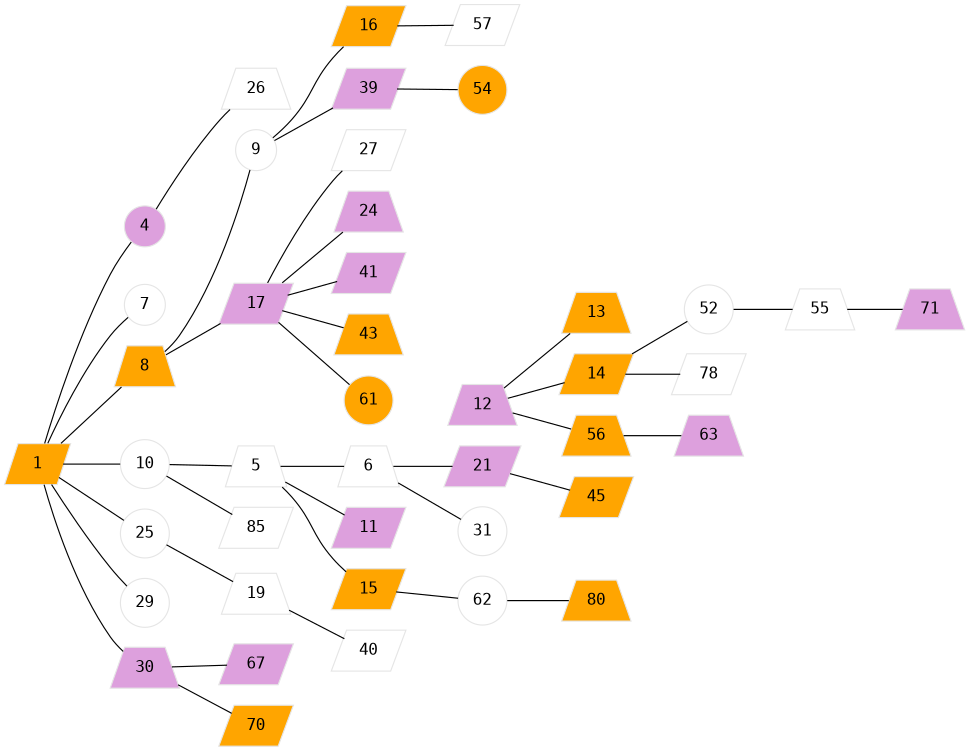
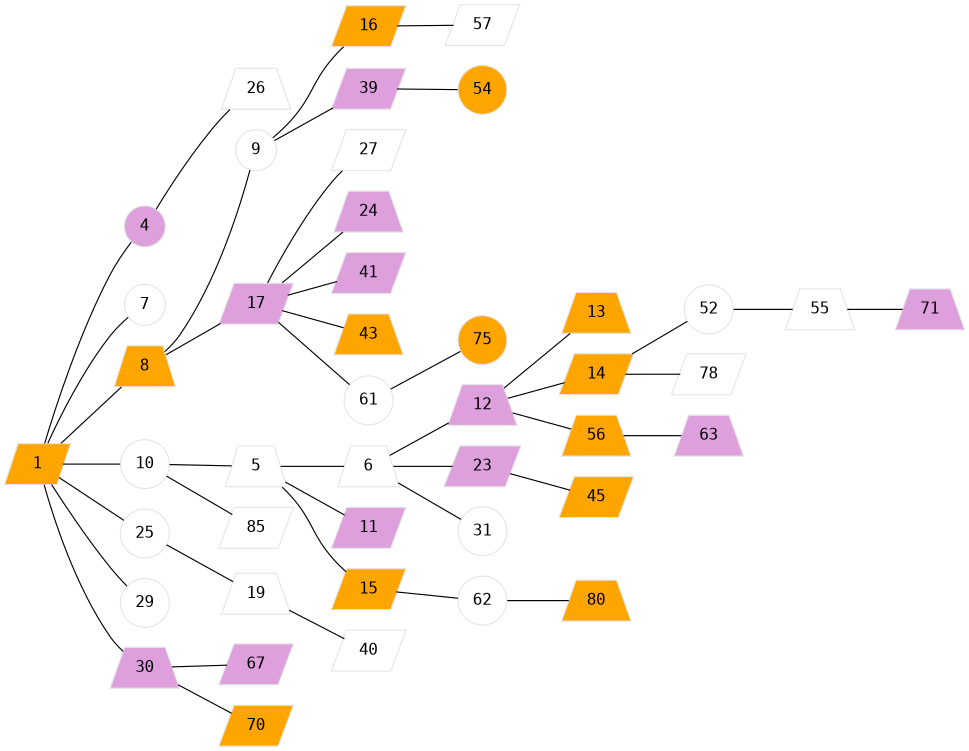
none -> (482, 340)
(369, 400) -> (369, 400)
none -> (419, 439)
(482, 466) -> (482, 466)
